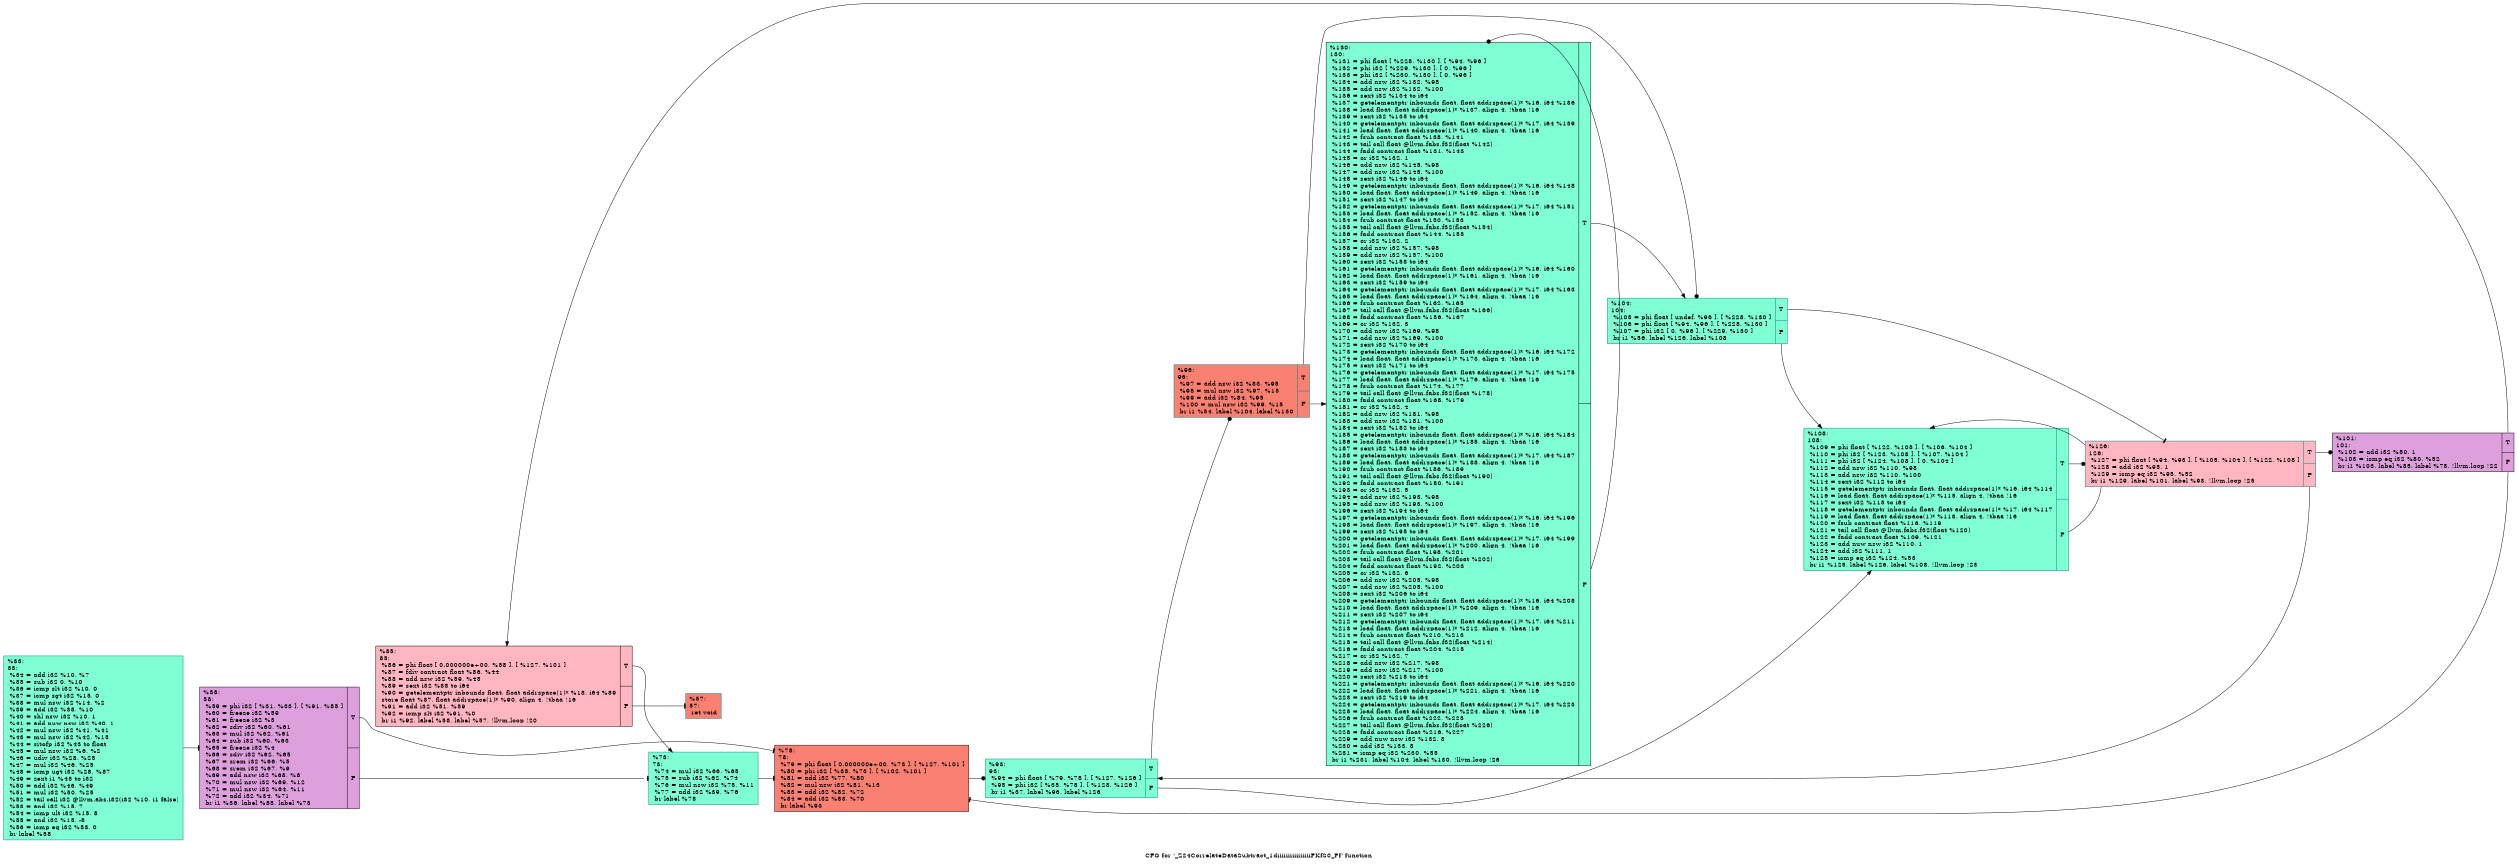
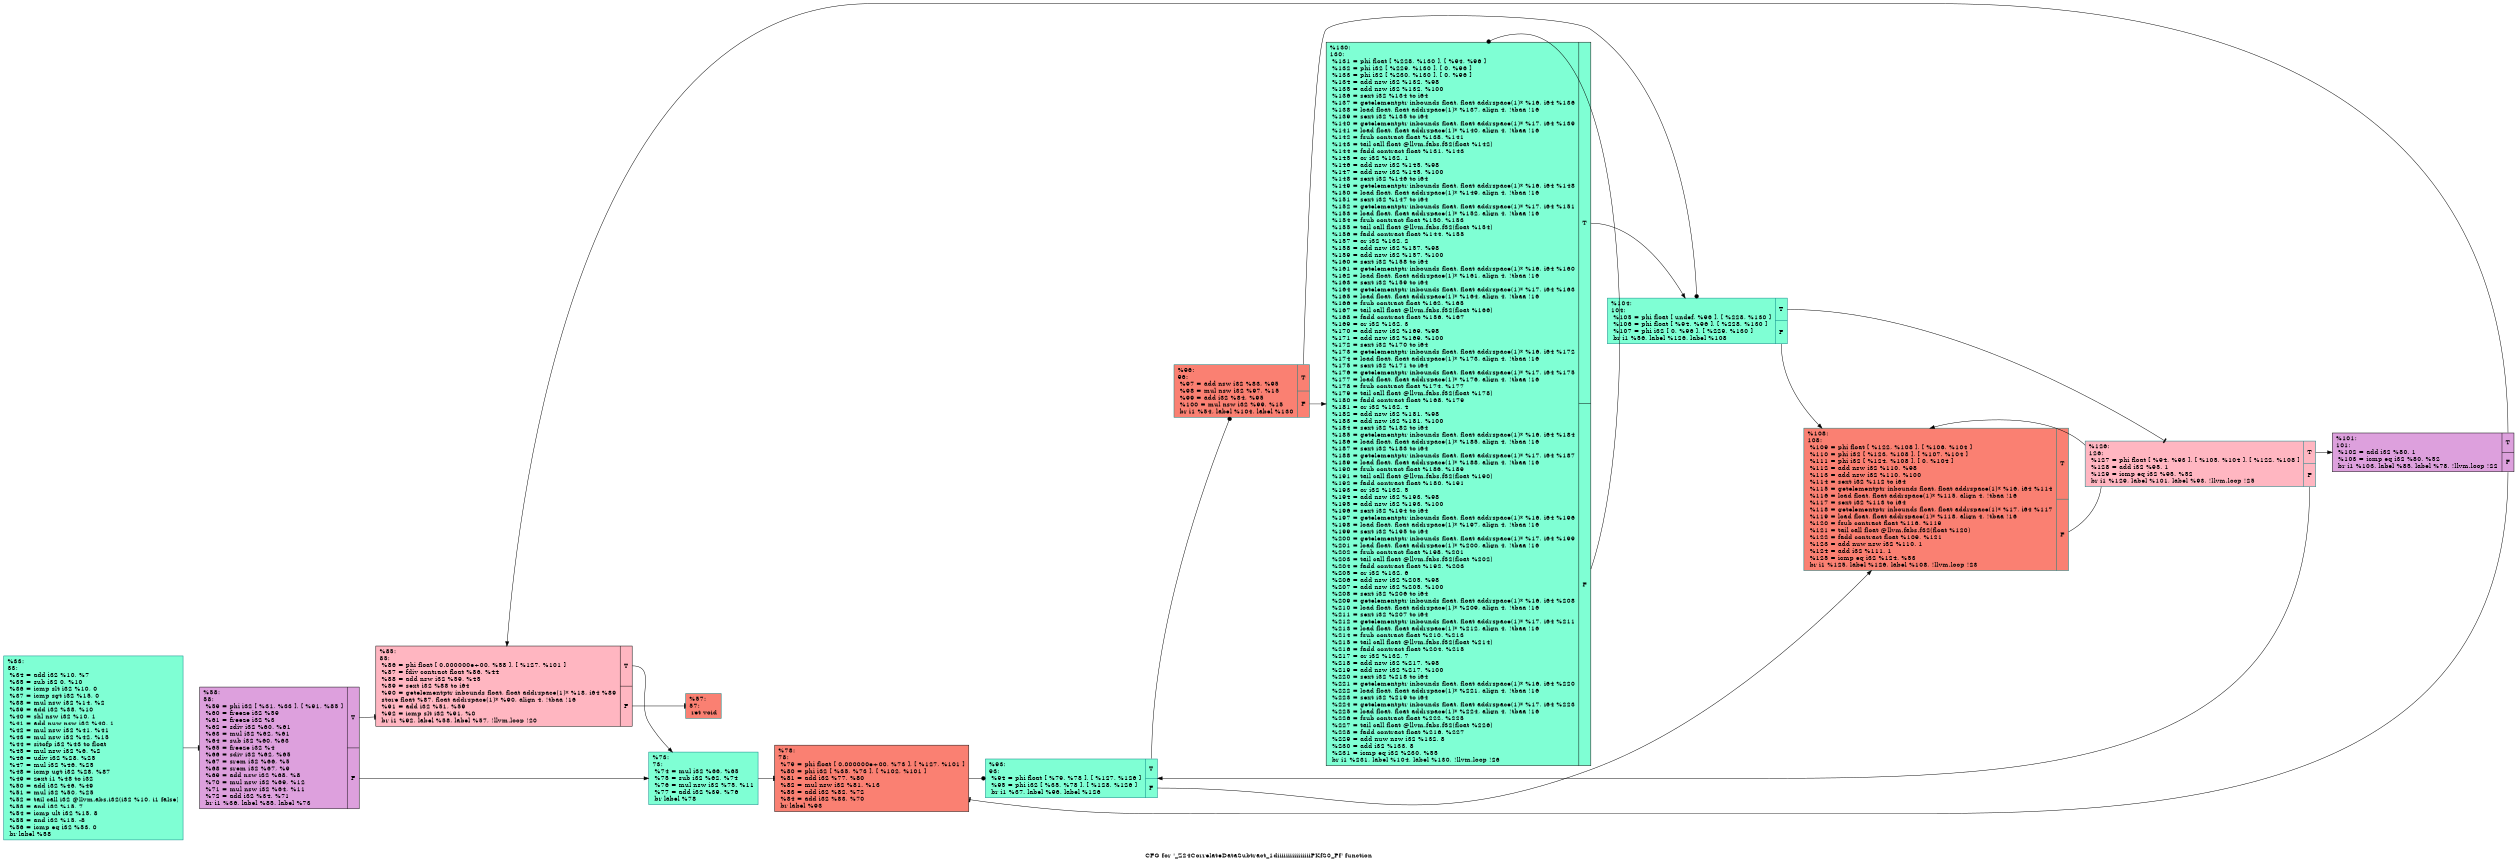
(2322, 452) -> (2322, 452)
(2075, 464) -> none
(1936, 499) -> (1936, 499)
(562, 752) -> (366, 717)
(502, 778) -> (502, 778)
